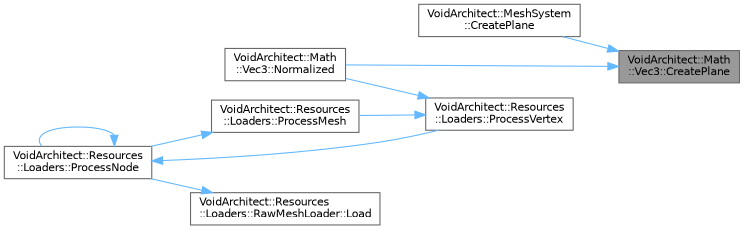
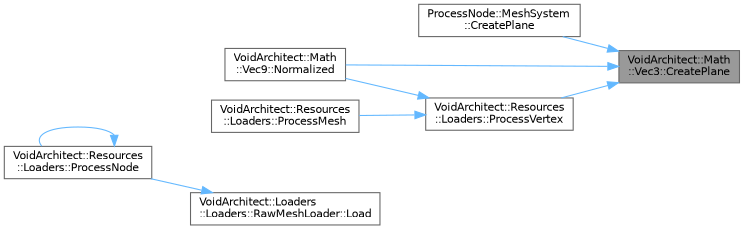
(499, 20) -> (499, 20)
(285, 65) -> (285, 65)
(176, 141) -> none
(301, 152) -> (585, 92)
(285, 209) -> (285, 209)
